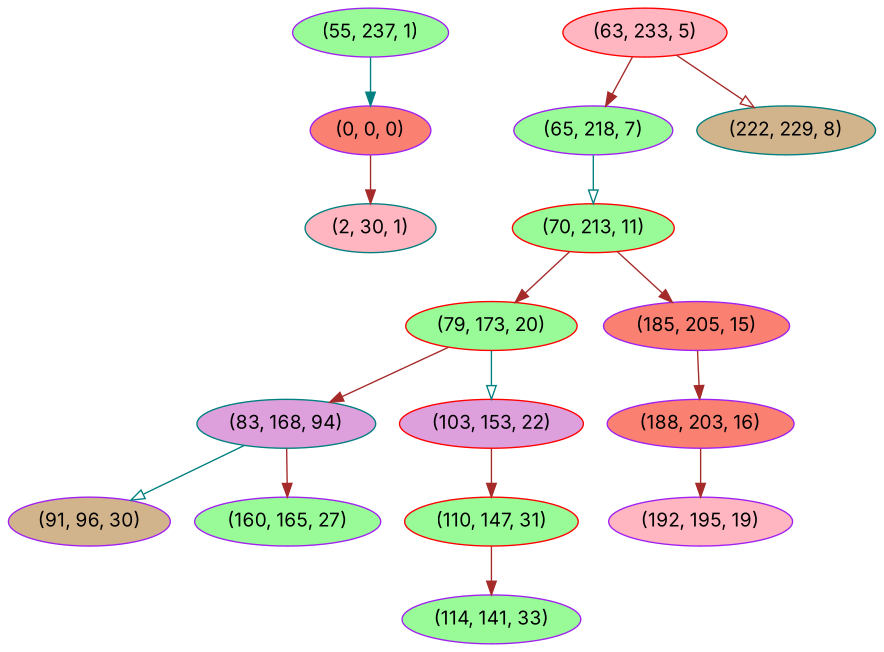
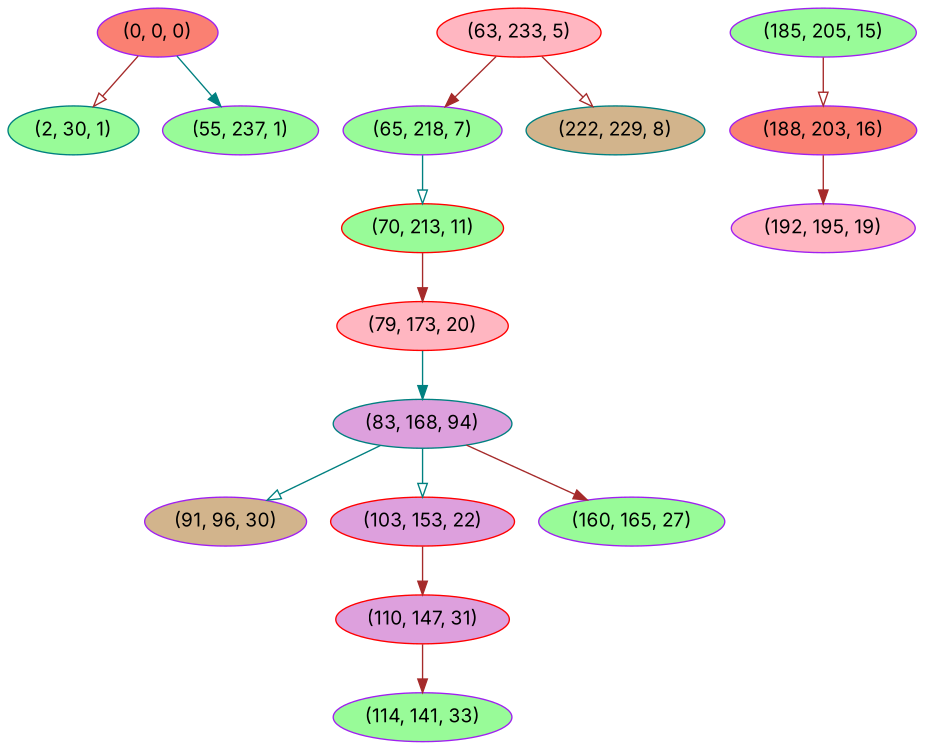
(371, 75) -> (194, 76)
(371, 173) -> (120, 76)
(371, 228) -> (73, 130)
(640, 272) -> none
(491, 326) -> (423, 326)
(697, 326) -> (823, 33)
(491, 368) -> (423, 466)
(698, 368) -> (823, 75)
(395, 372) -> (423, 368)
(491, 522) -> (423, 619)
